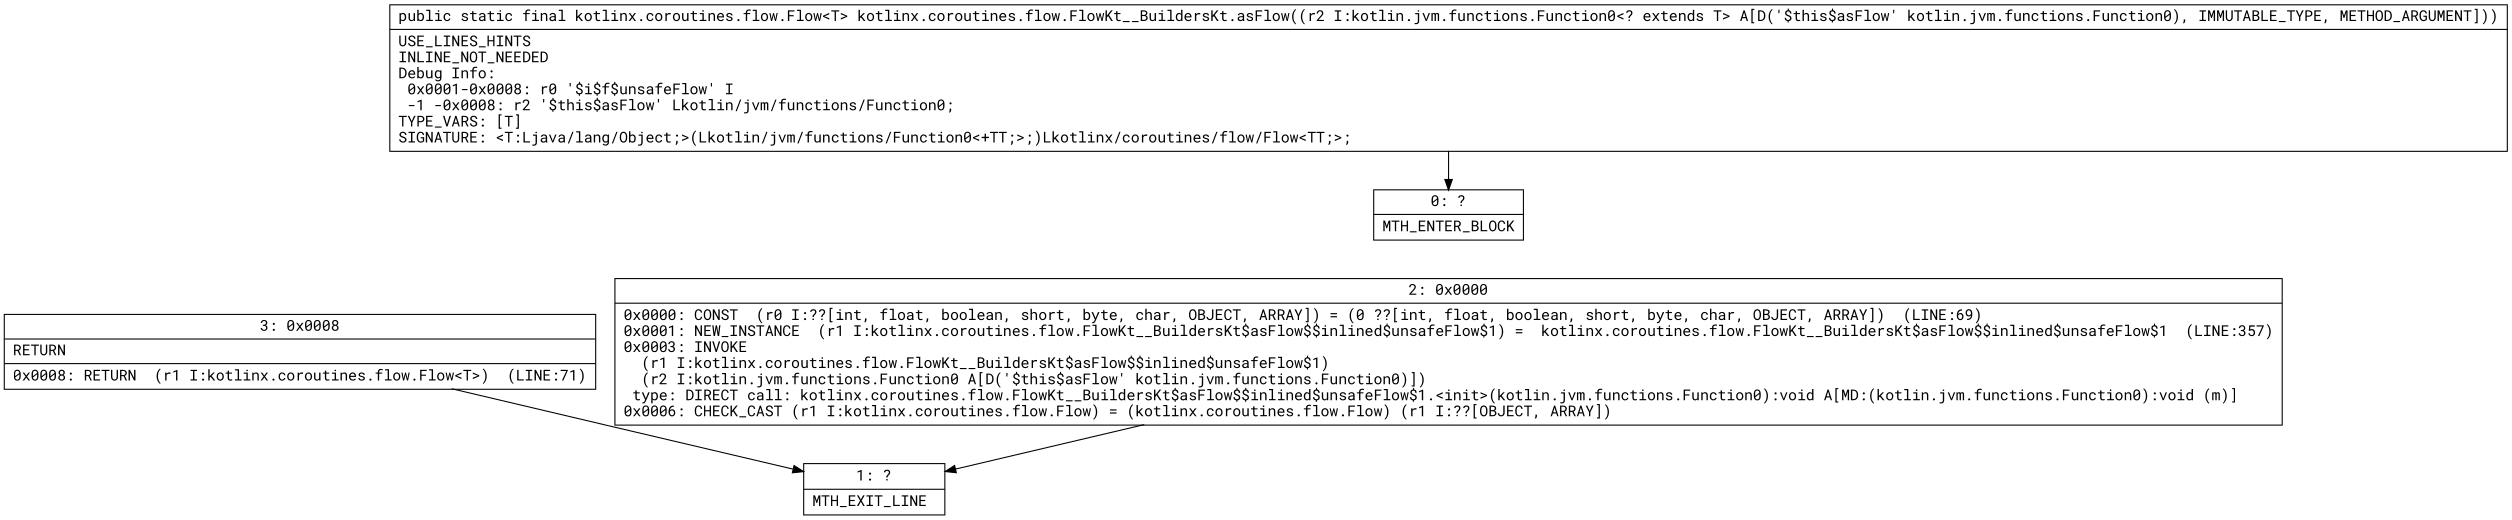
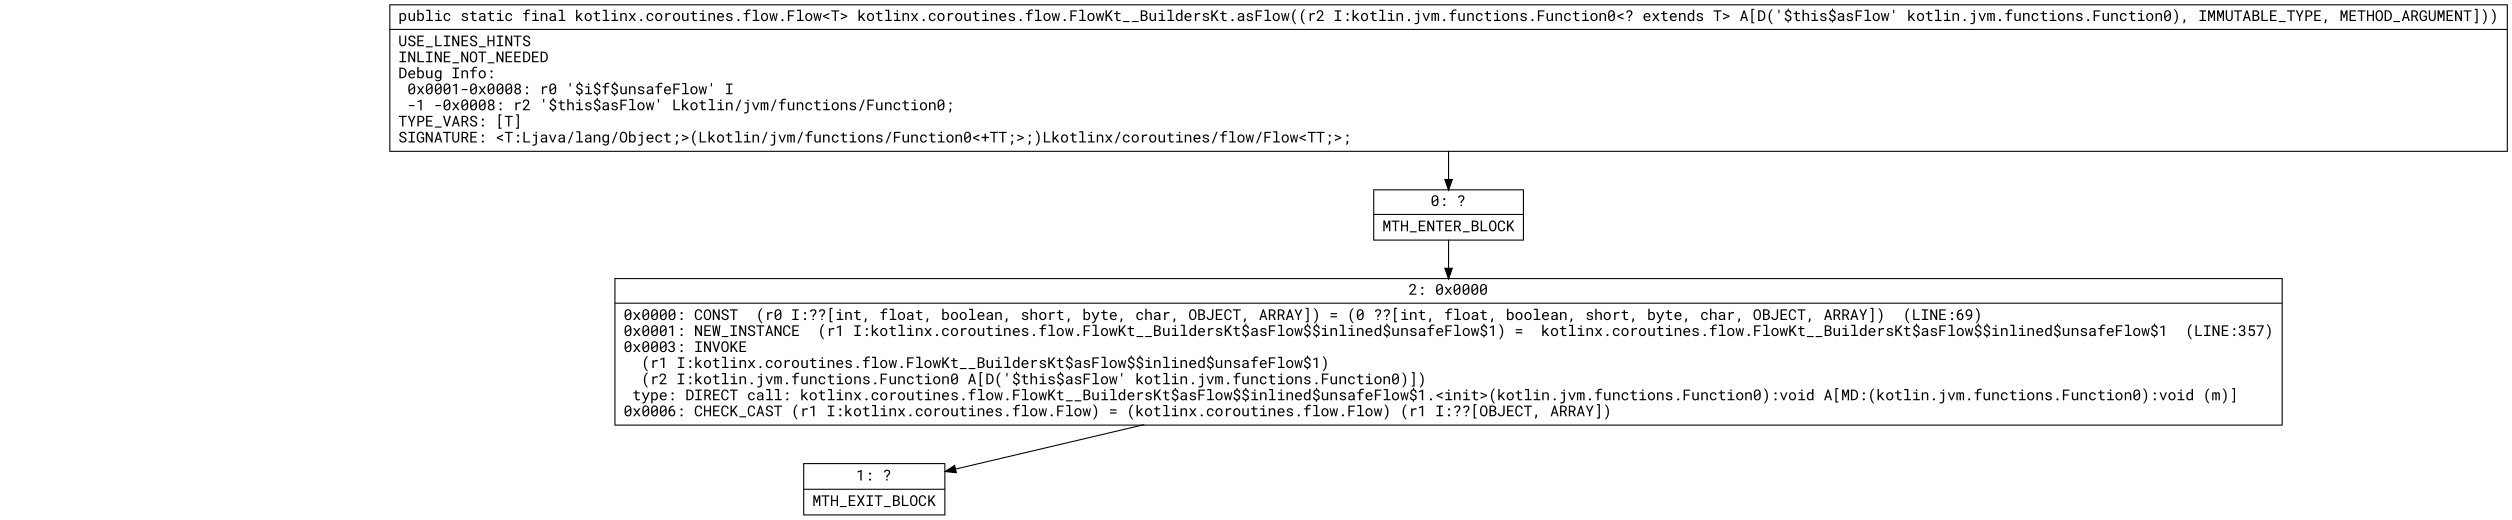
none -> (1449, 254)
(300, 352) -> none
(870, 502) -> (874, 502)
